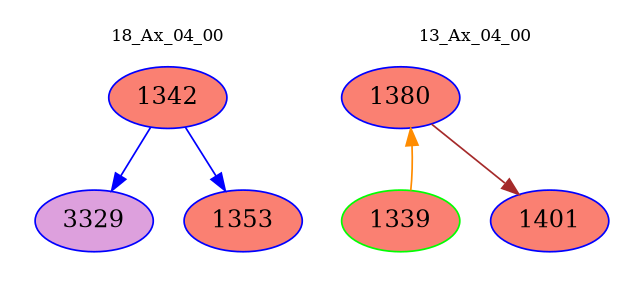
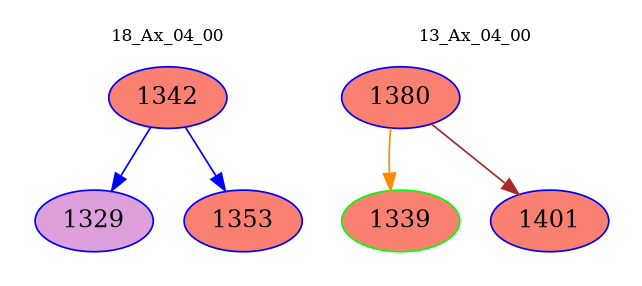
(412, 168) -> (389, 151)
(94, 221) -> (94, 221)
